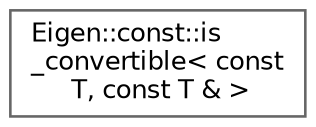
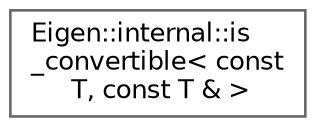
(158, 63) -> (158, 63)
